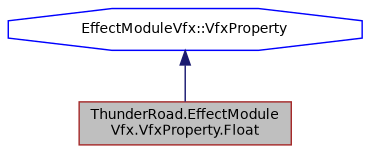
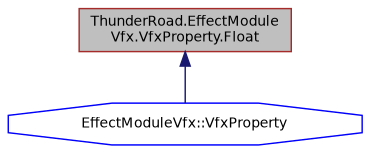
(185, 83) -> (185, 85)
